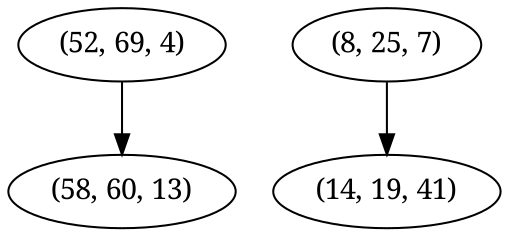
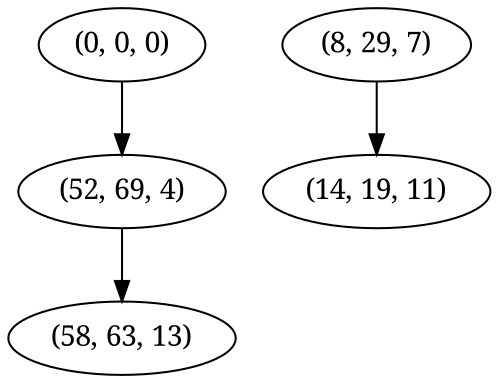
none -> (122, 45)
(387, 45) -> (377, 45)
(122, 192) -> (122, 338)
(387, 192) -> (377, 192)
